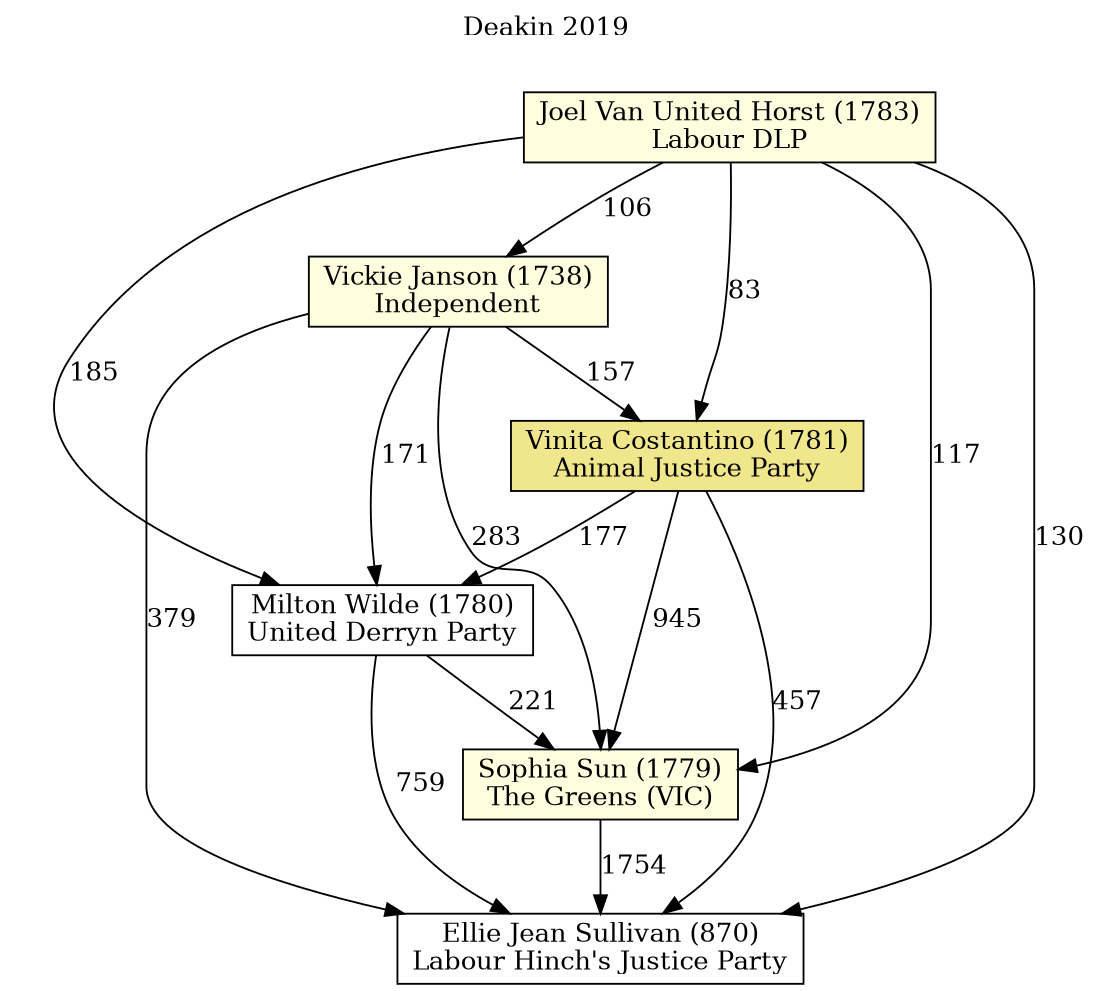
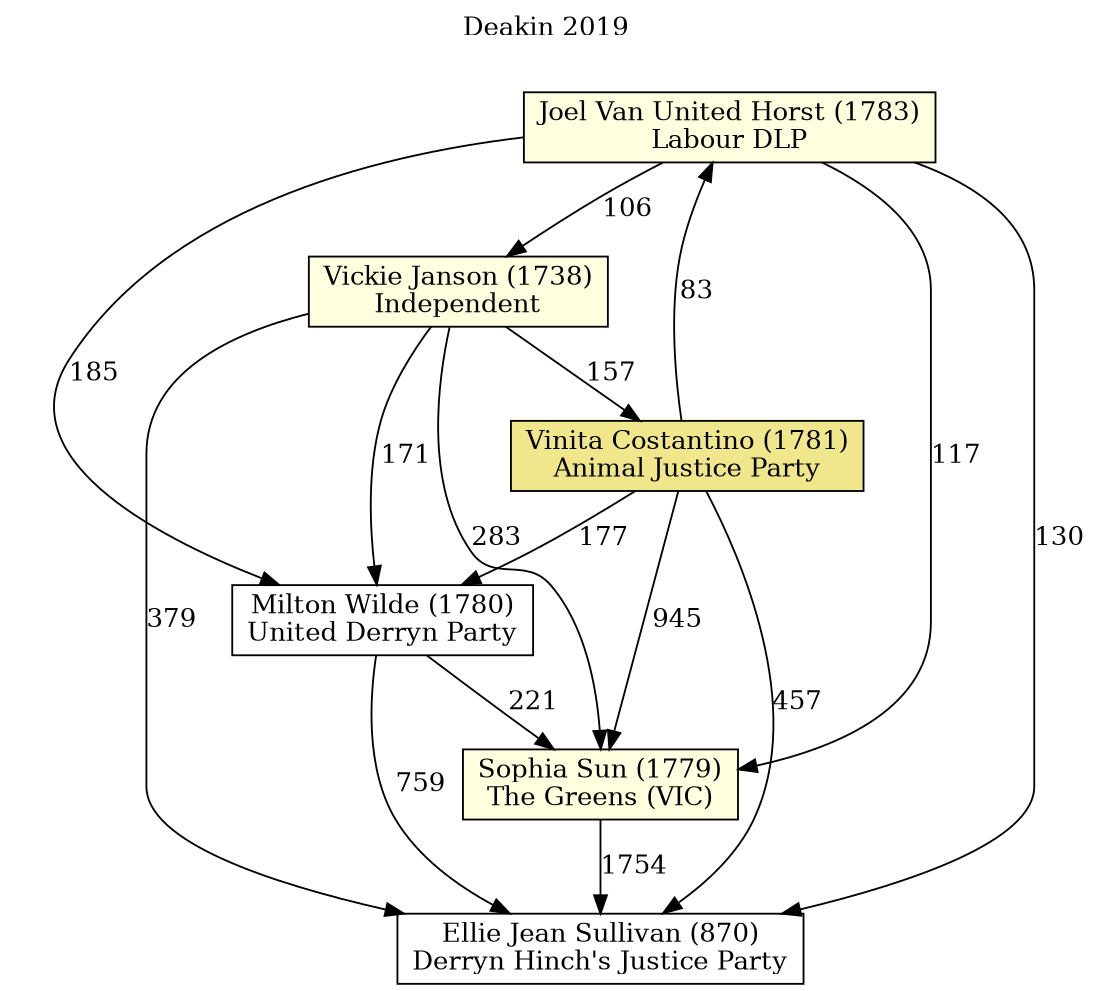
(727, 284) -> (675, 298)
(600, 949) -> (600, 949)
